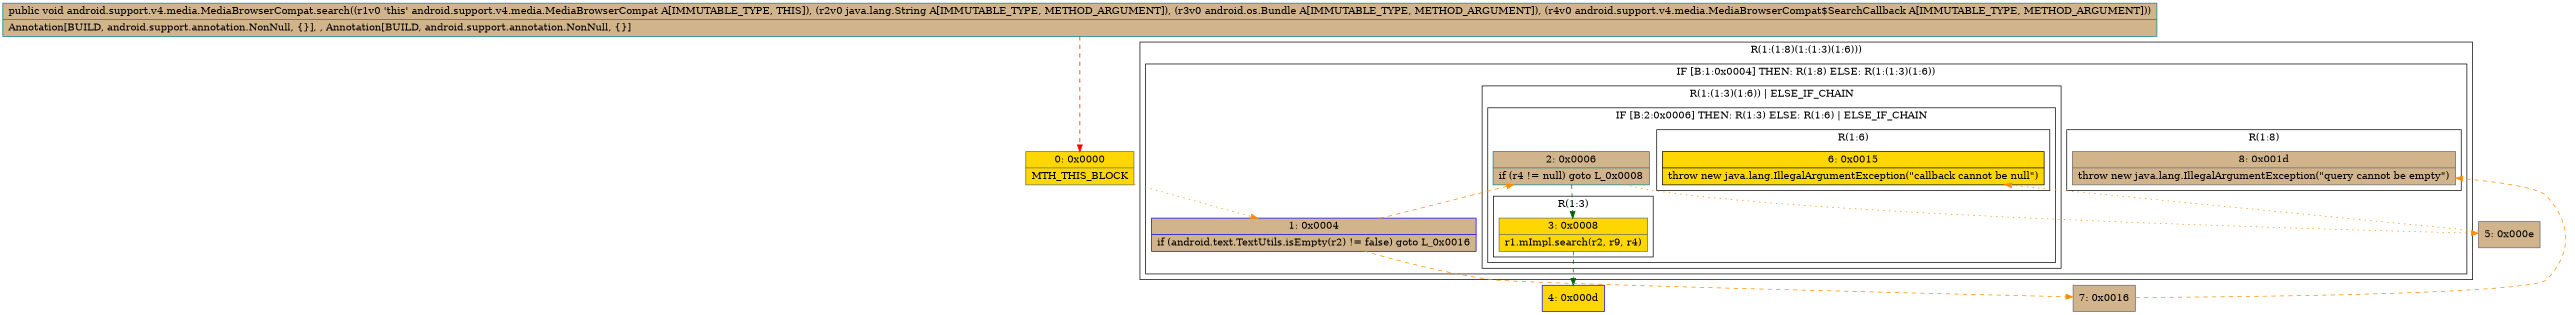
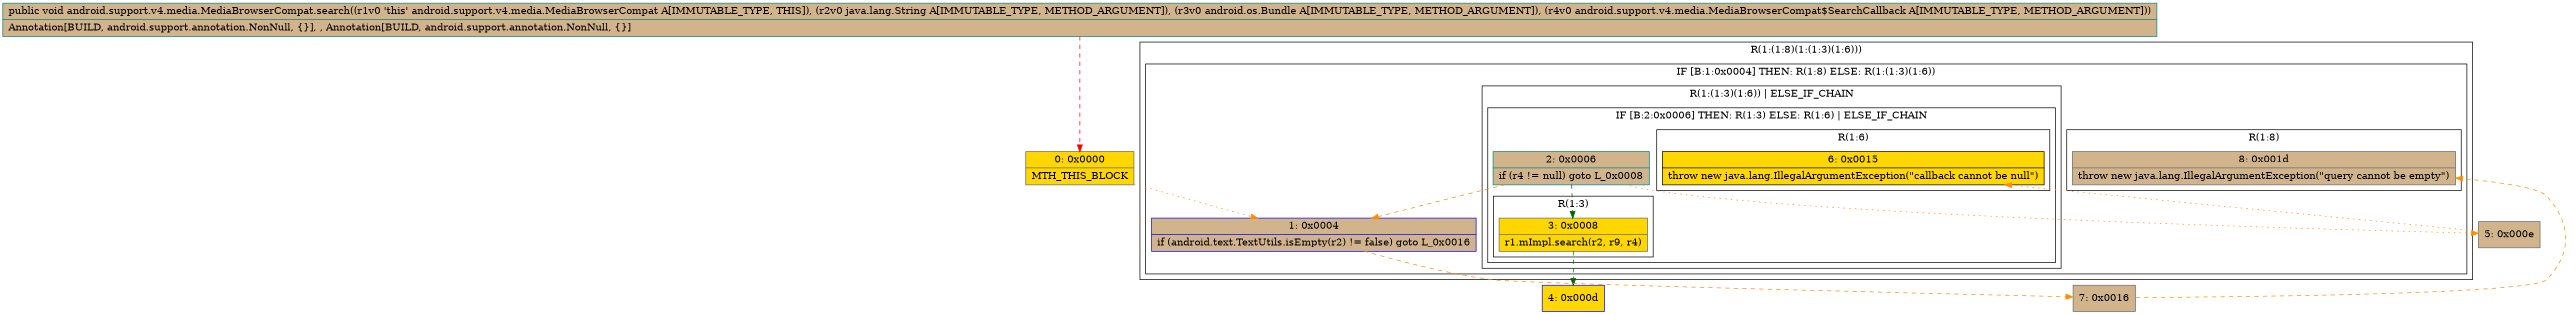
(1443, 203) -> (1442, 200)
